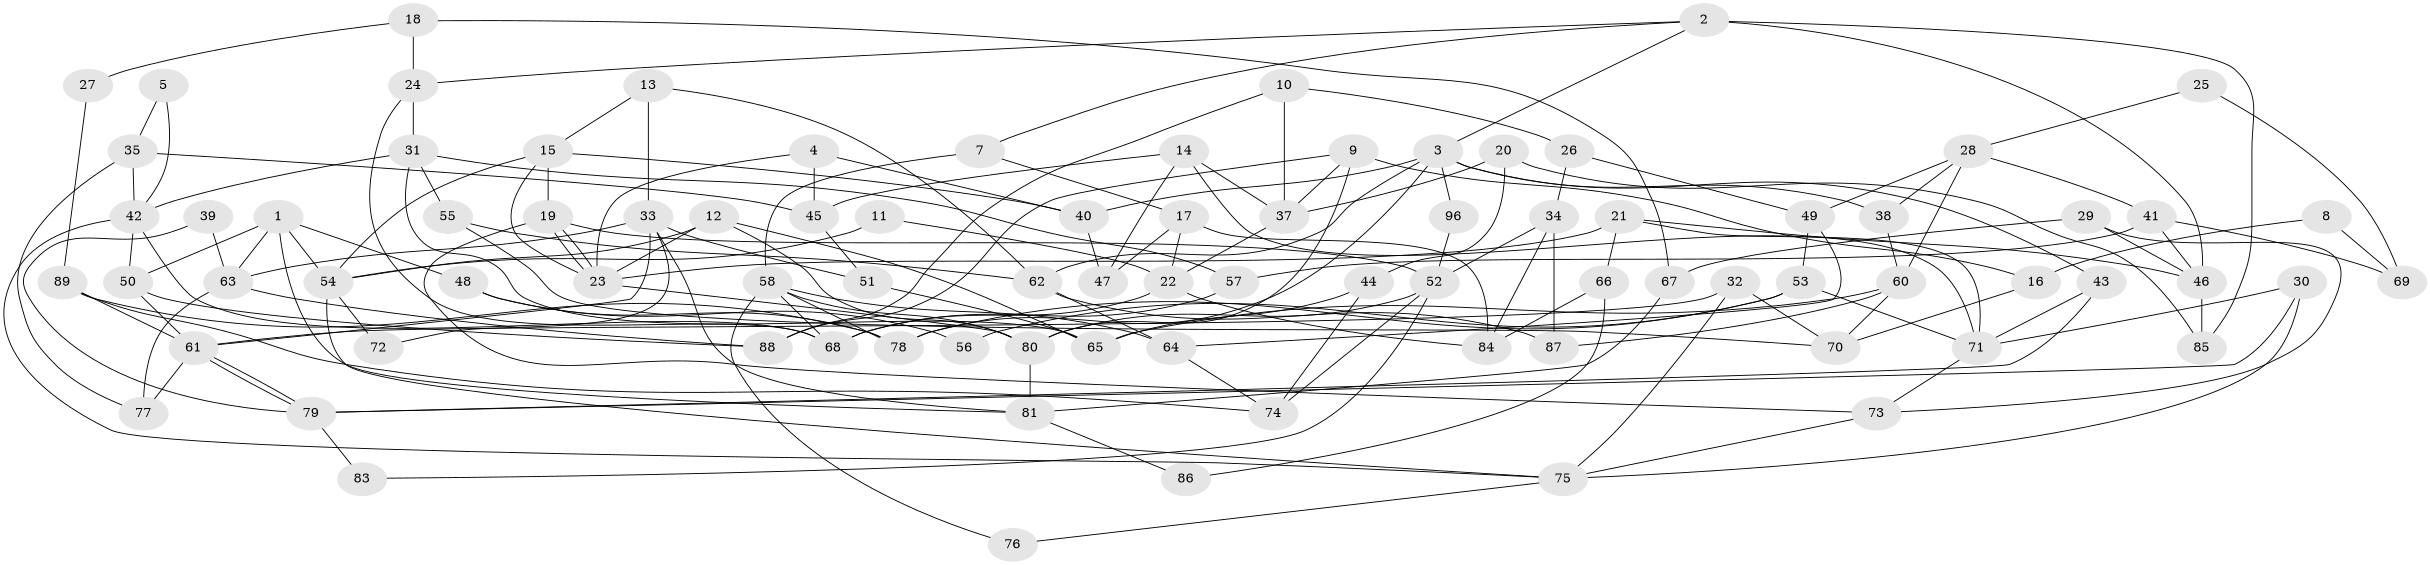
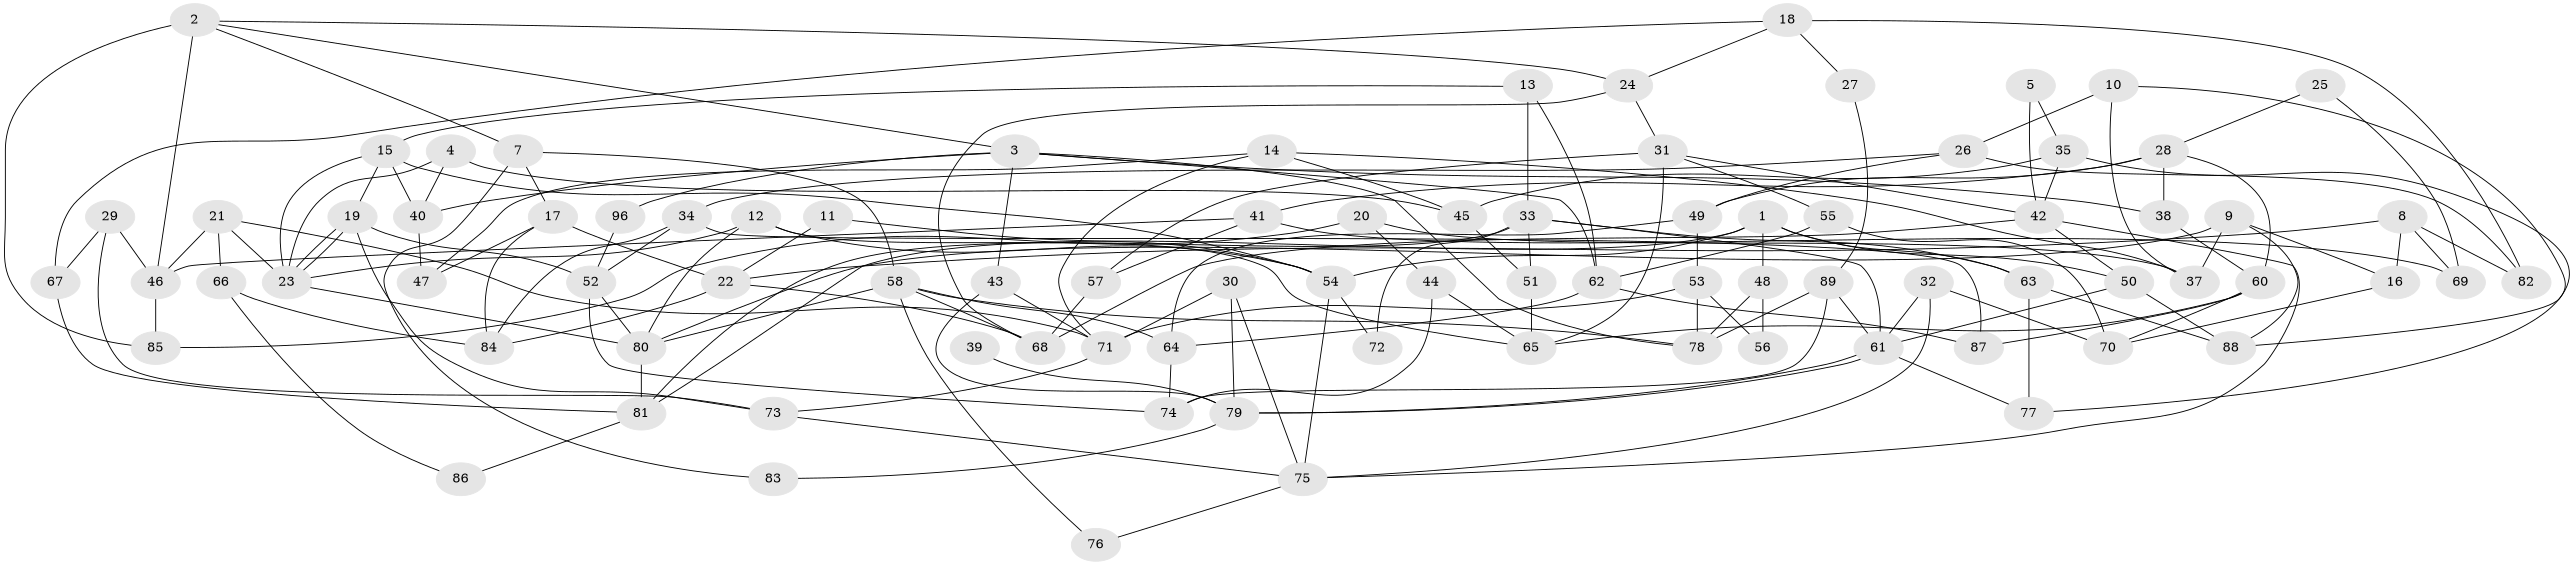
(218, 250) -> none
(1227, 250) -> (1686, 250)
none -> (2526, 282)
(939, 466) -> (459, 386)
